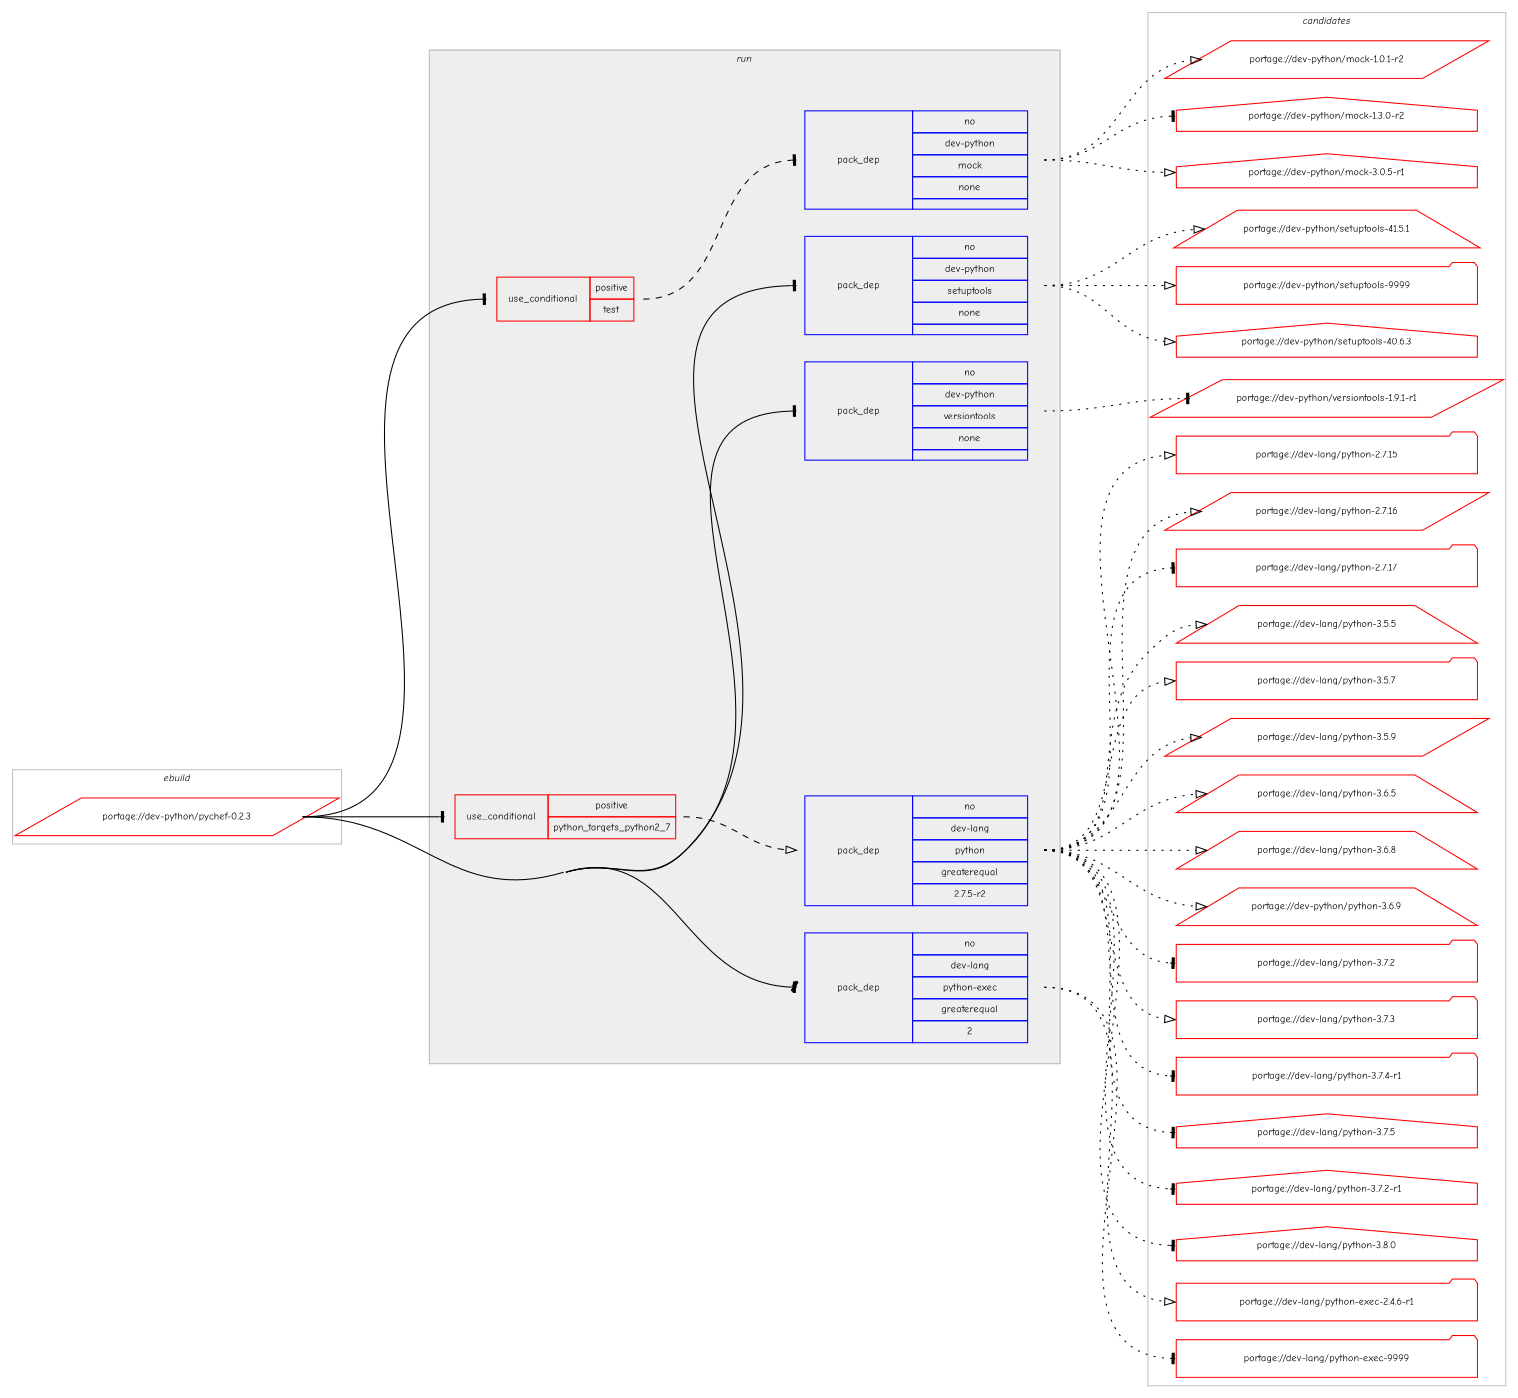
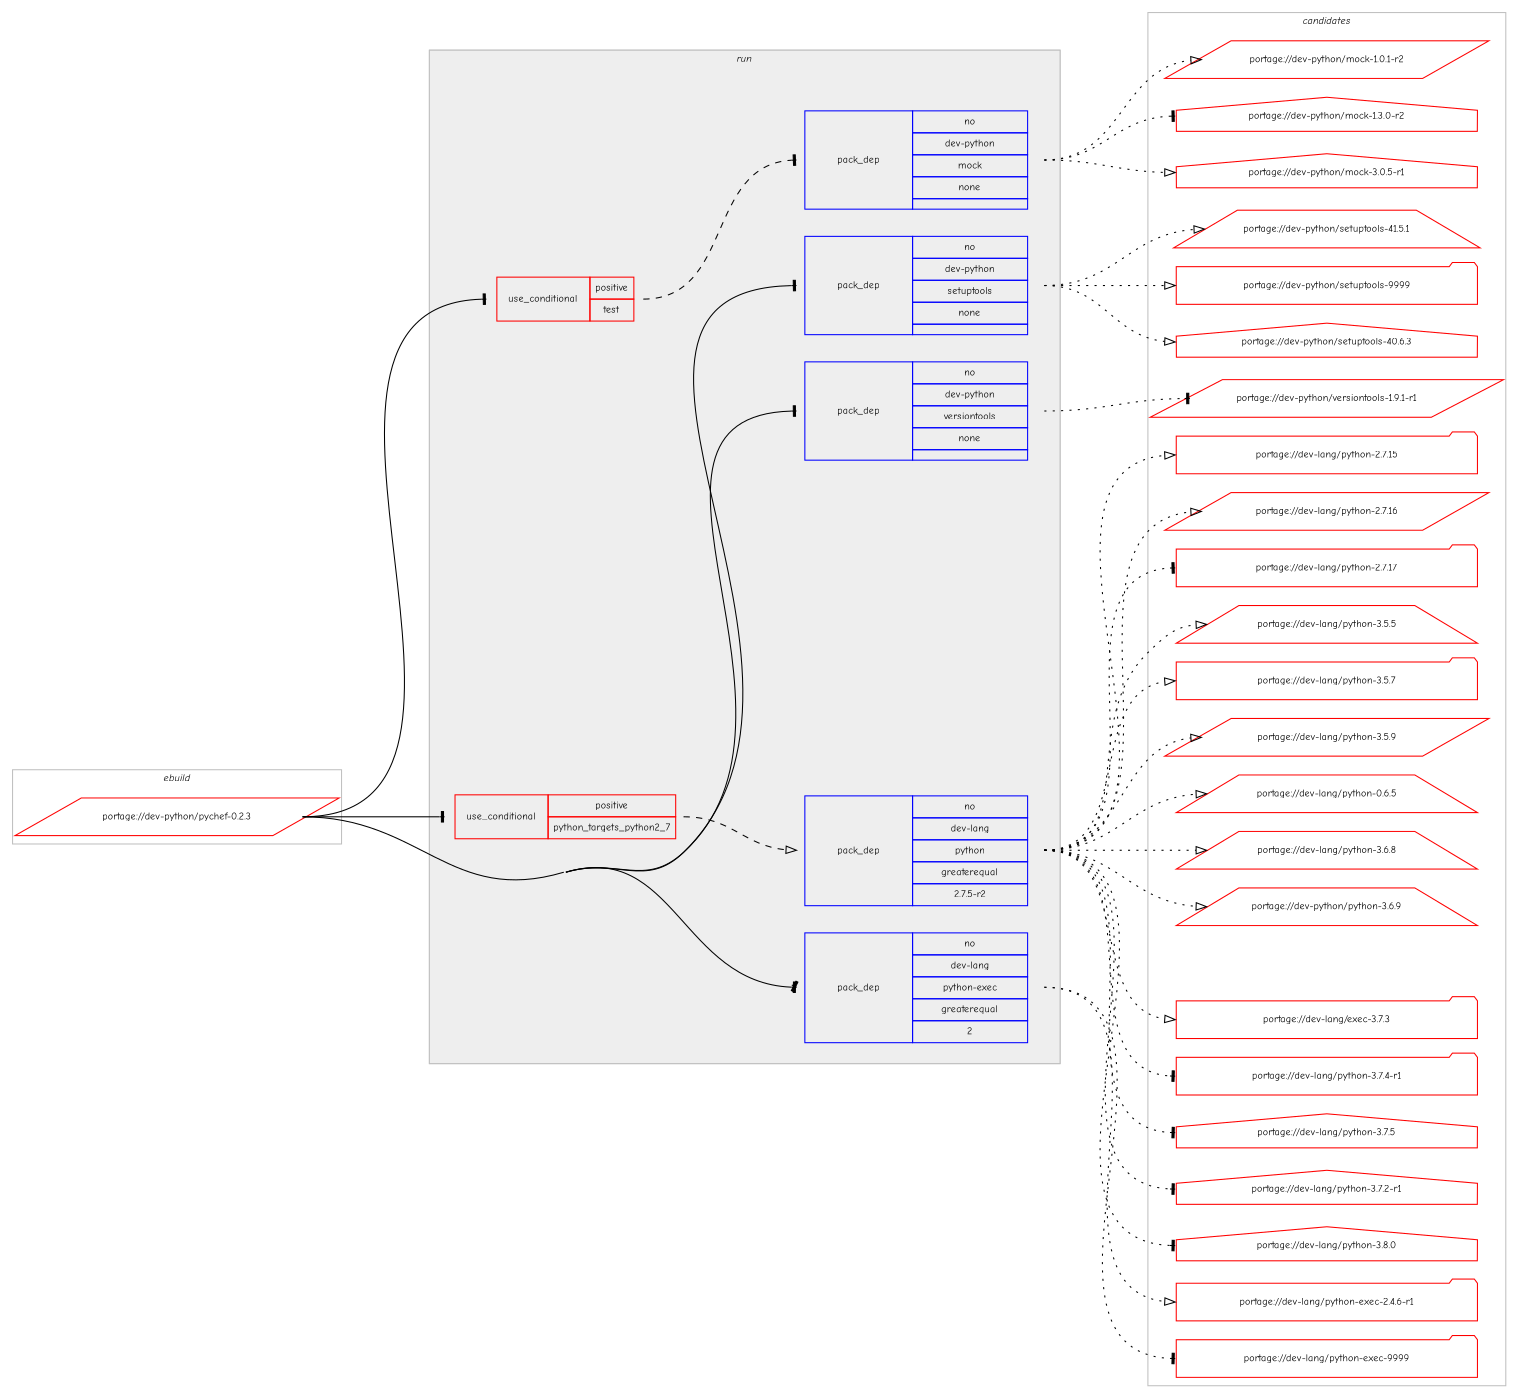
(1327, 794) -> (1327, 794)
(1327, 963) -> none
(1327, 1020) -> (1327, 1020)
